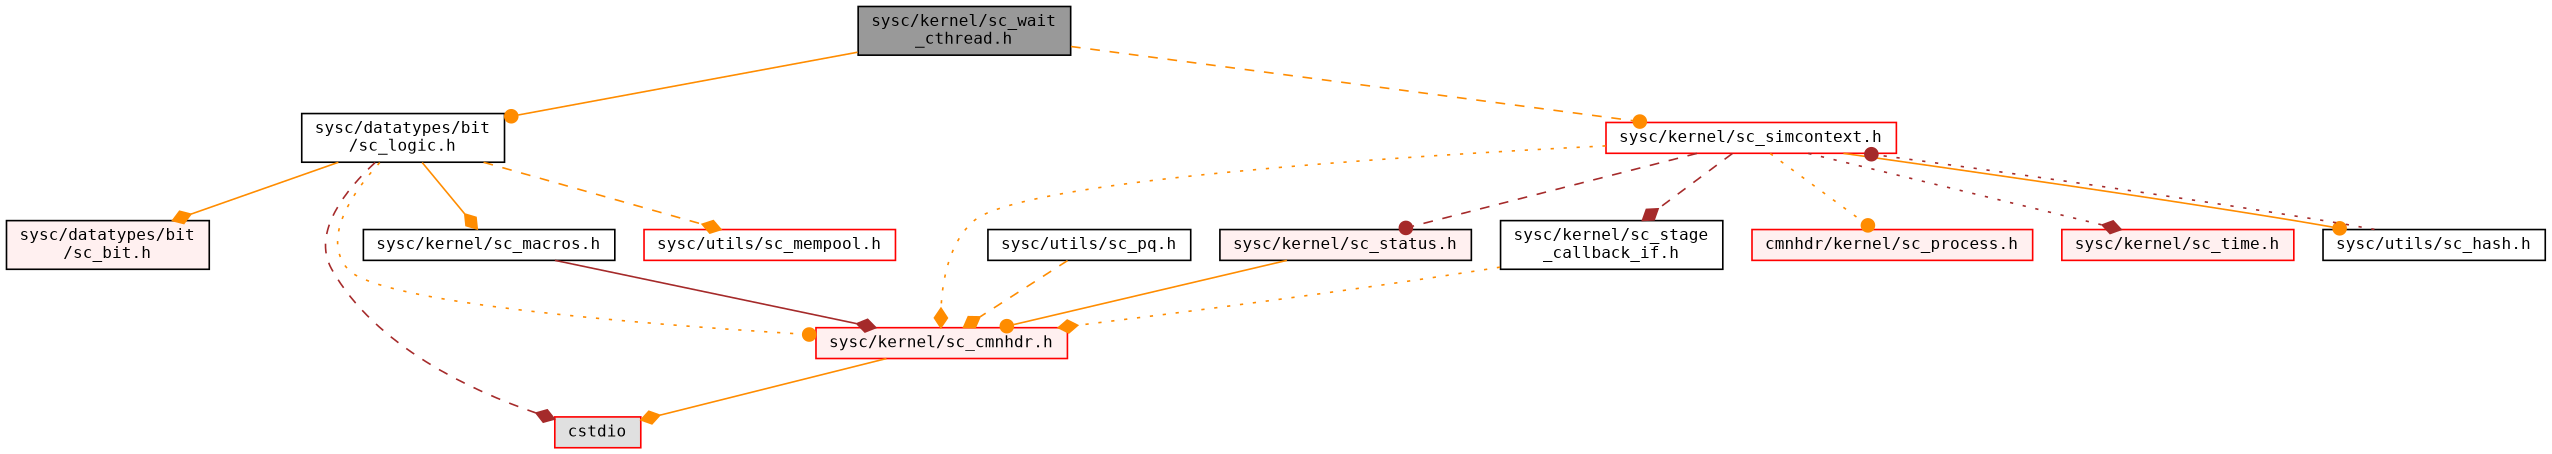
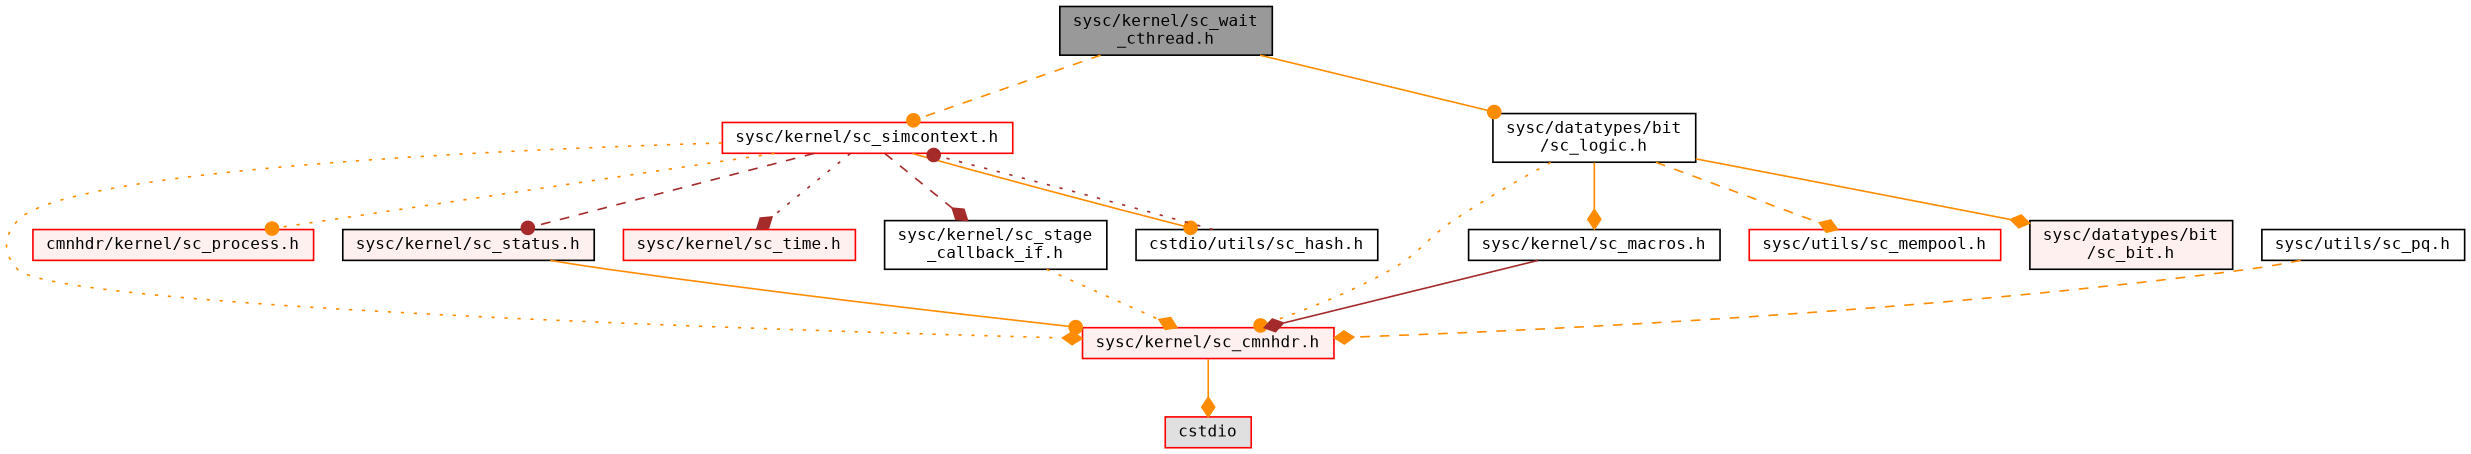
(2434, 245) -> (1257, 245)
(372, 320) -> none
